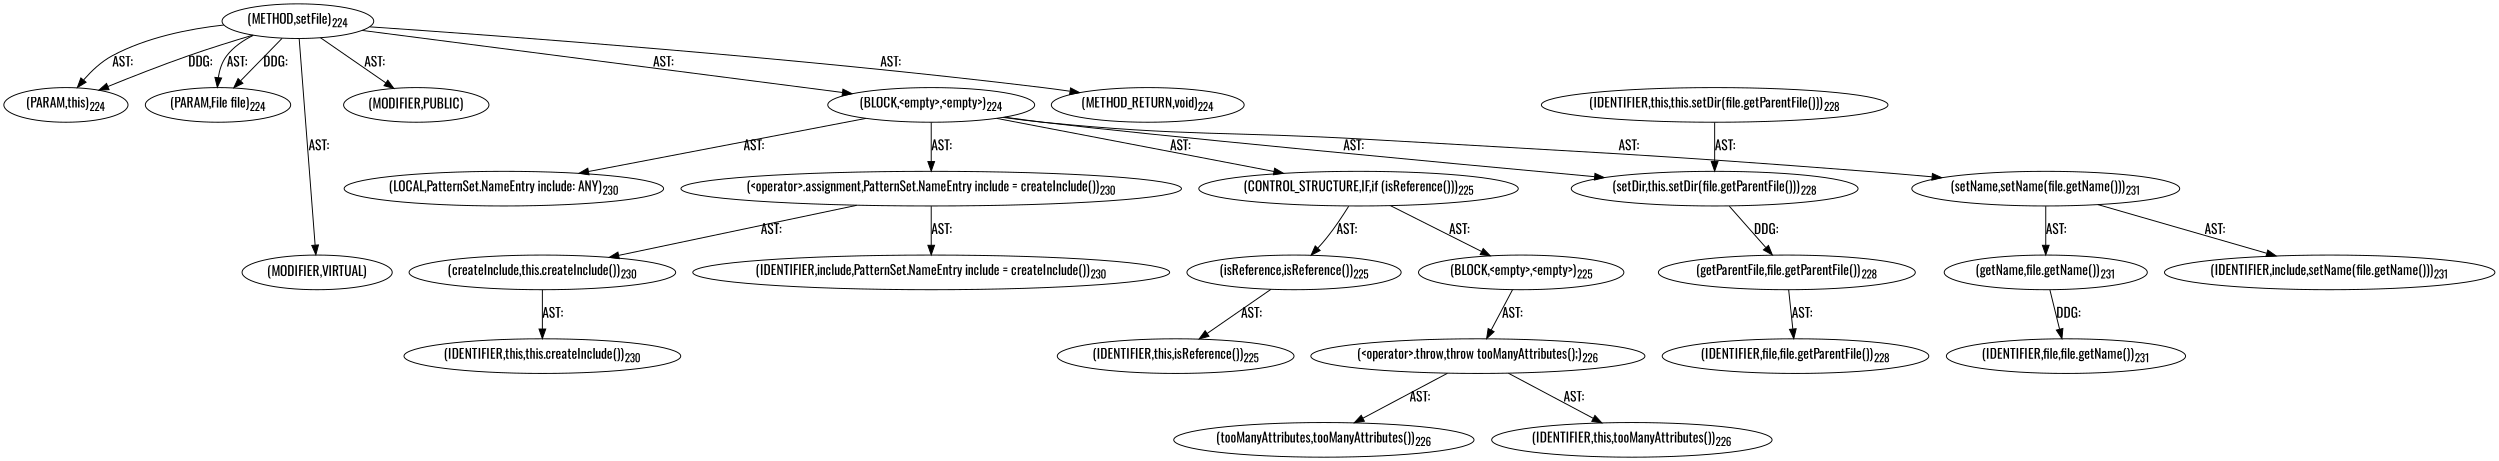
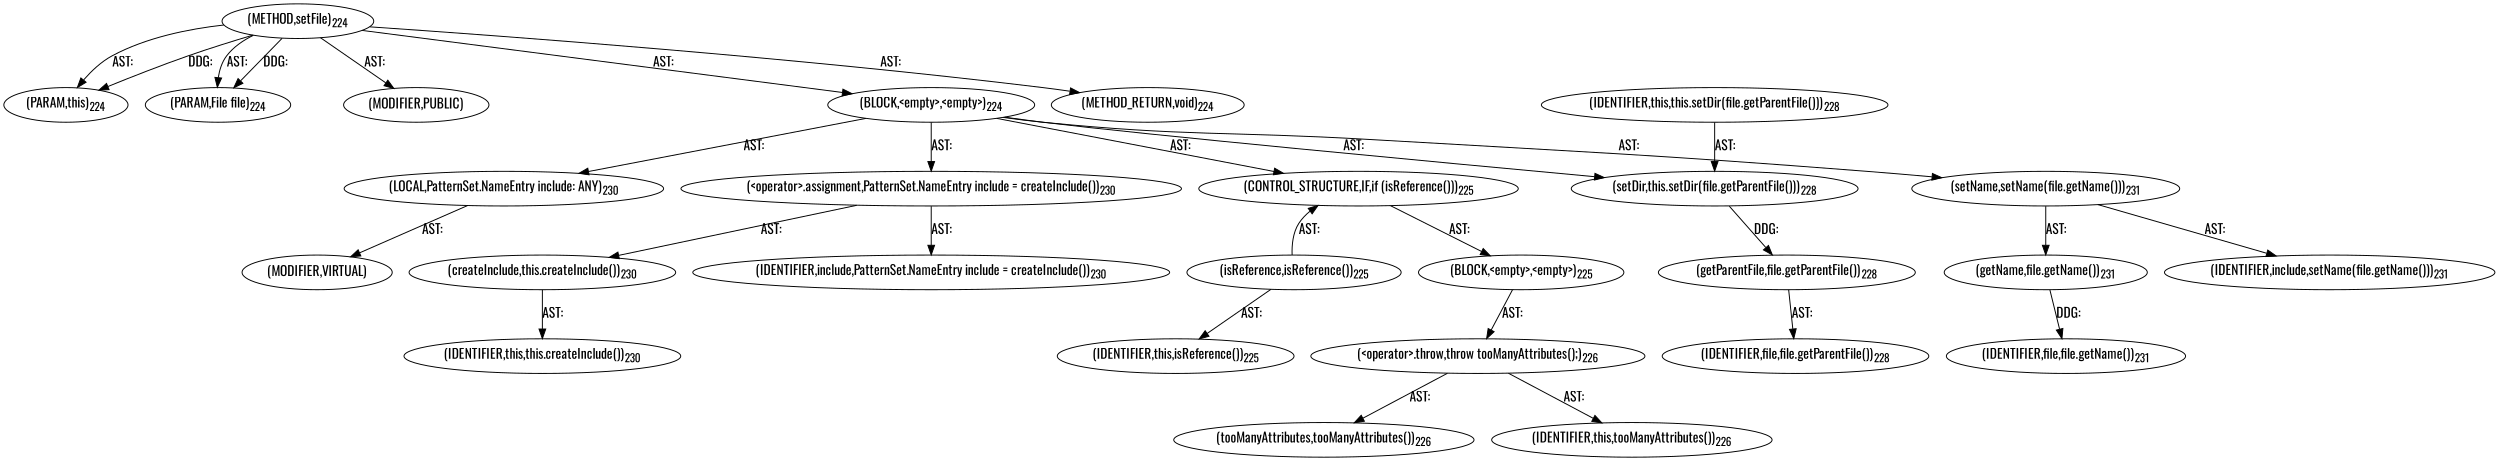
(307, 142) -> (413, 229)
(1334, 228) -> (1295, 231)
